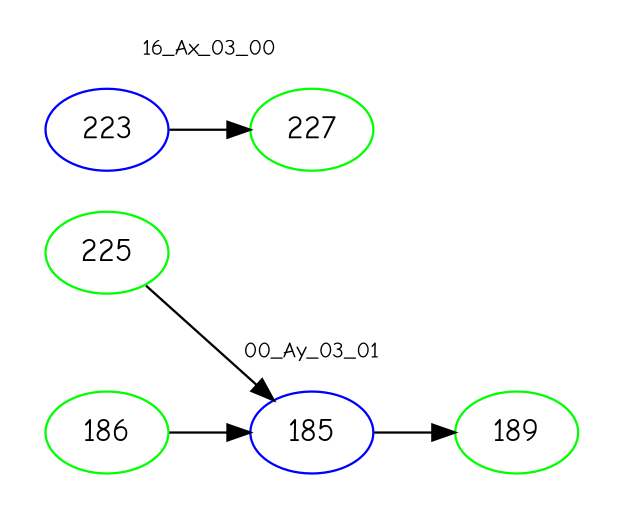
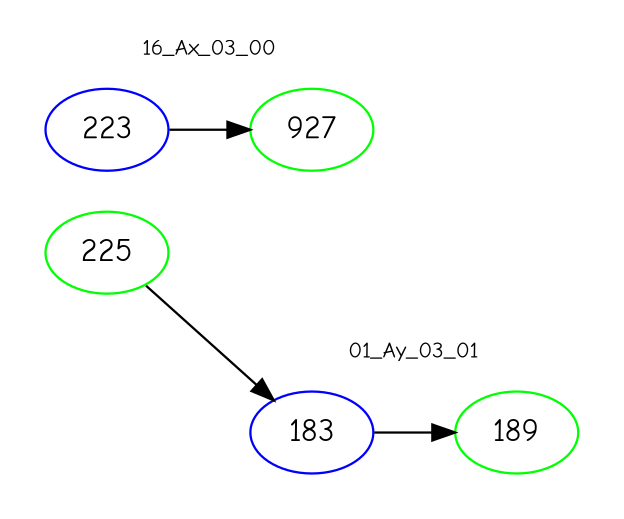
(312, 130) -> (312, 130)
(312, 352) -> (414, 352)
(107, 433) -> none
(312, 433) -> (312, 433)
